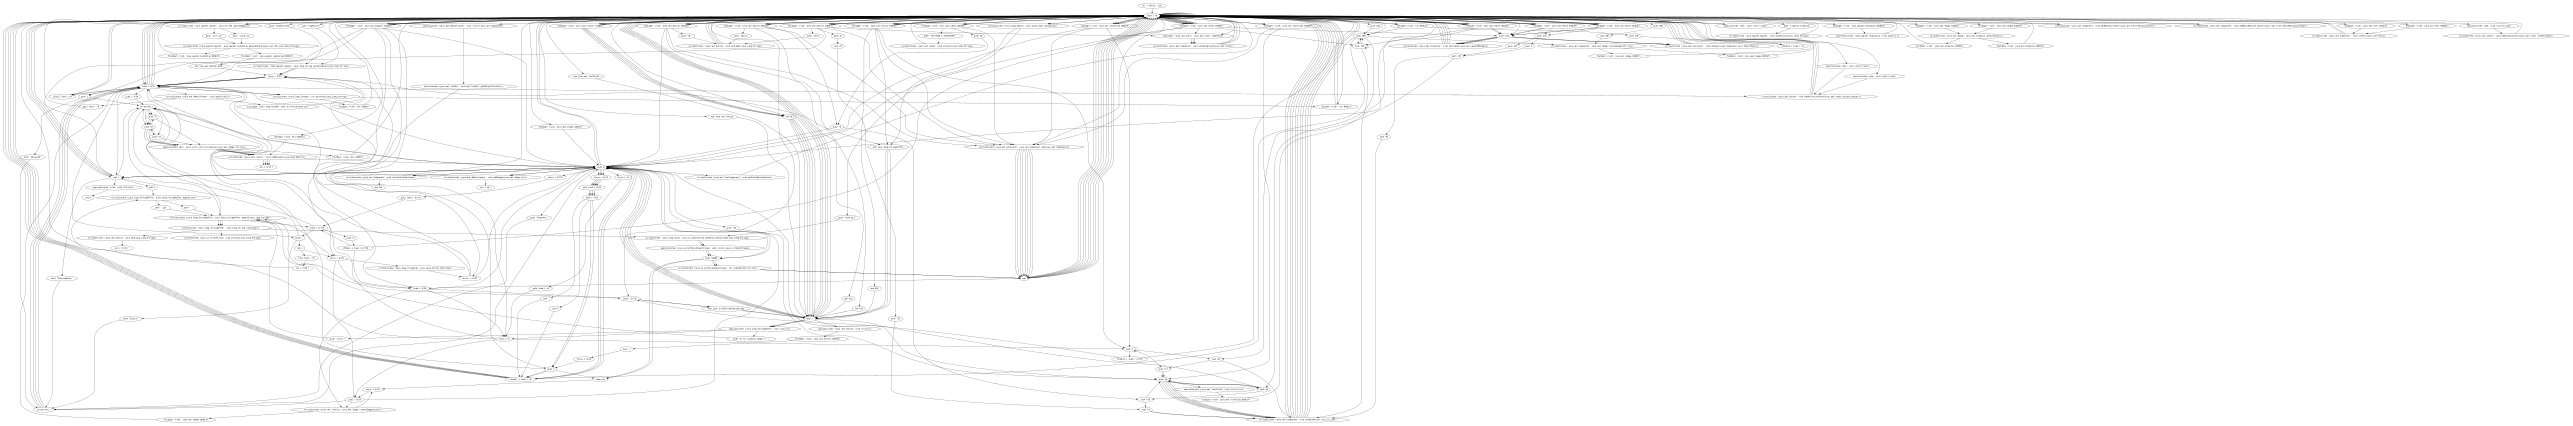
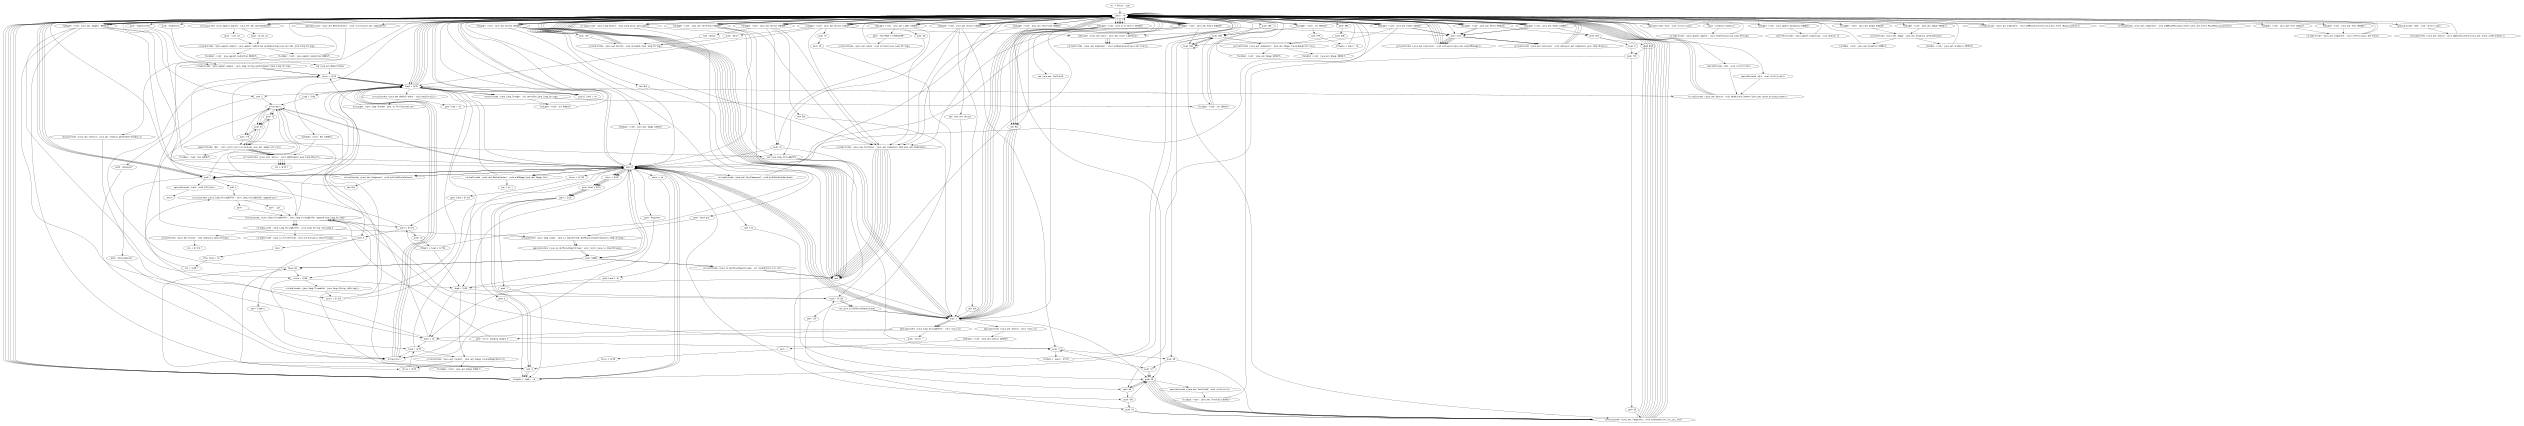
(344, 164) -> (113, 161)
(316, 253) -> (296, 273)
